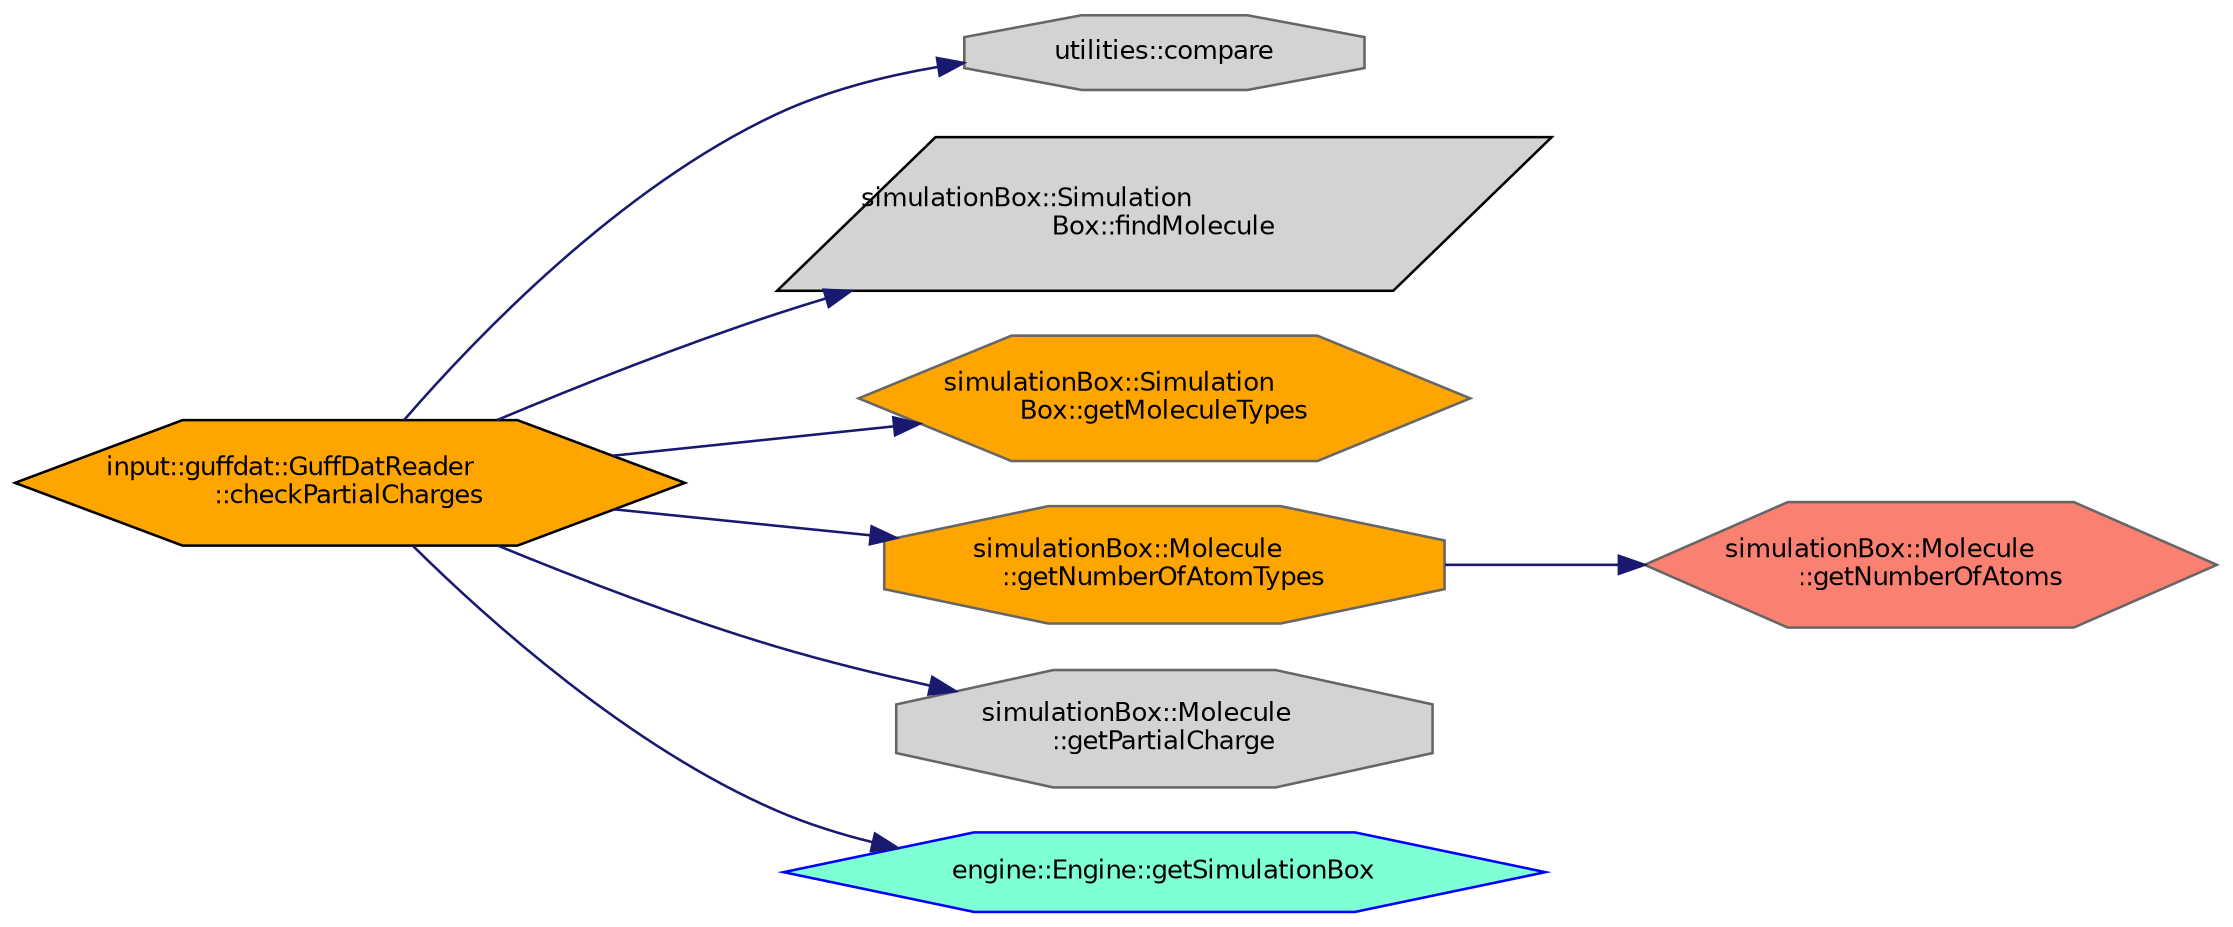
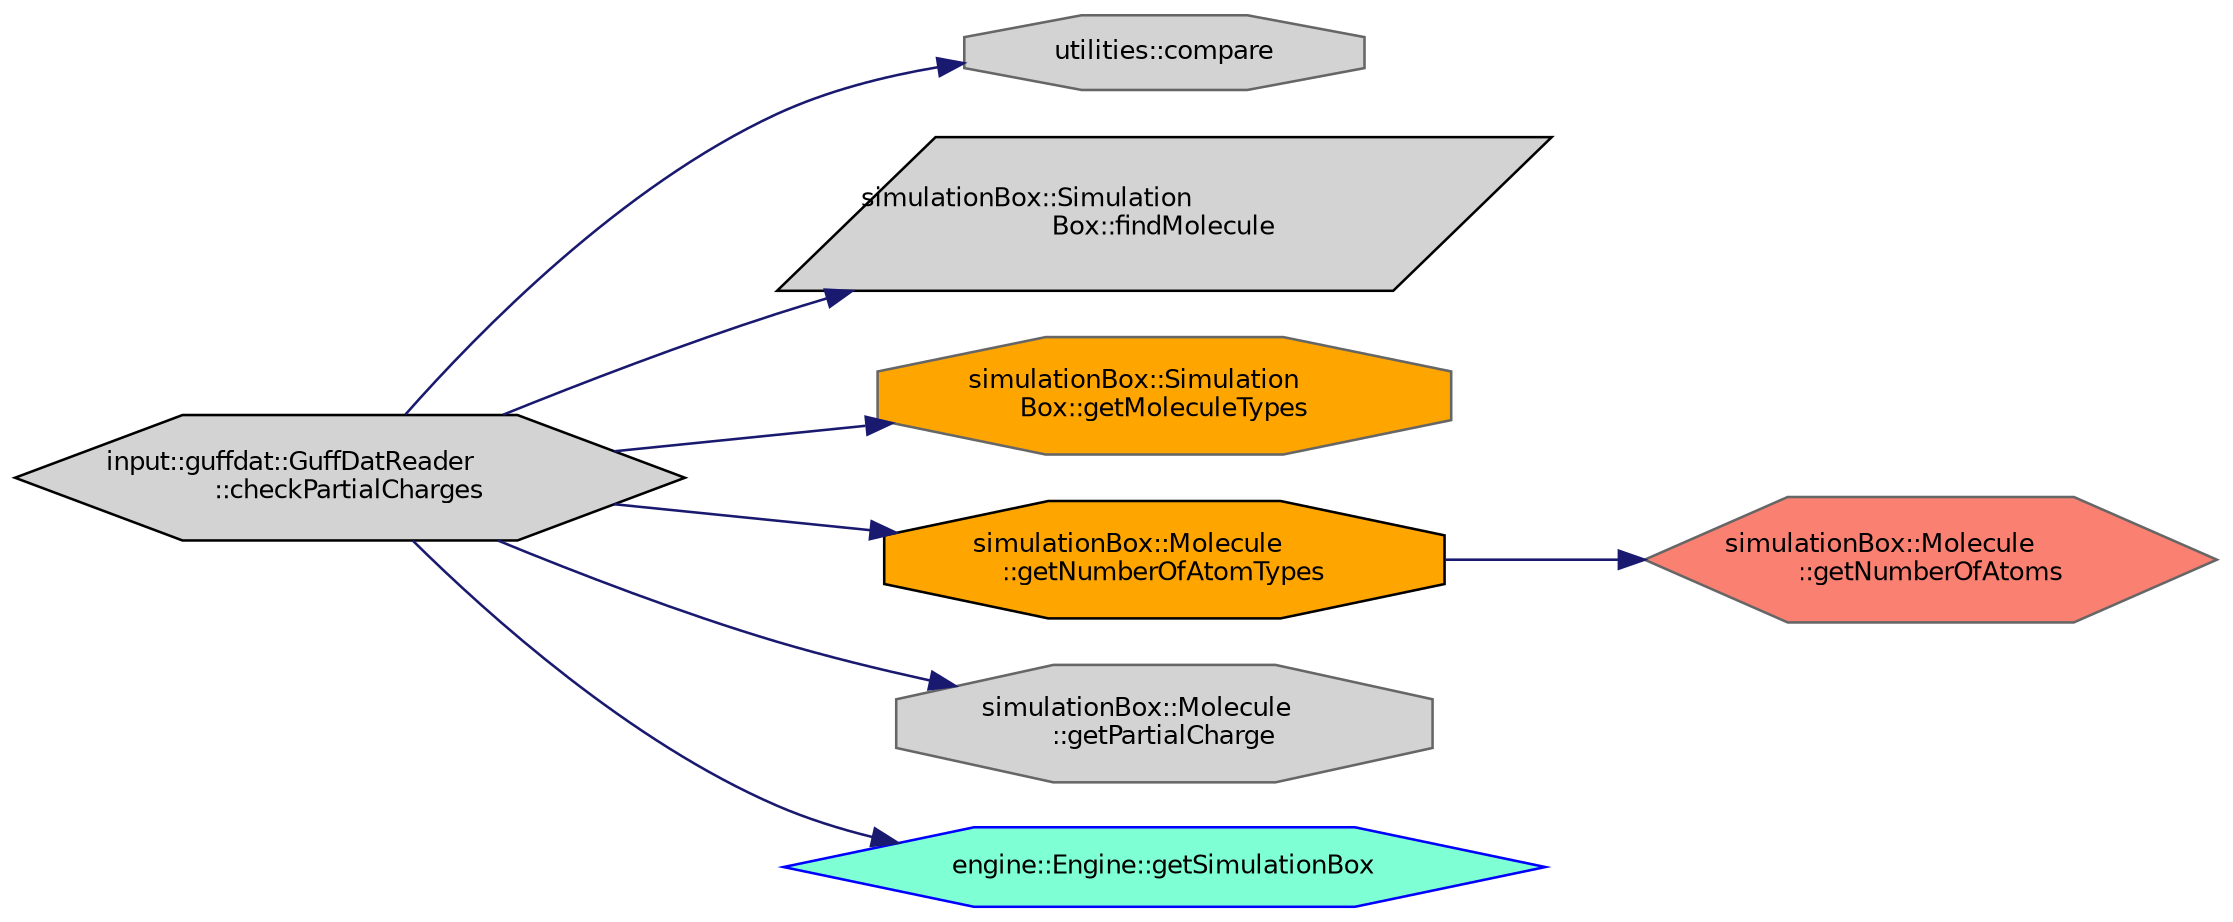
(1164, 398) -> (1164, 396)
(350, 483) -> (350, 478)
(1164, 565) -> (1164, 560)
